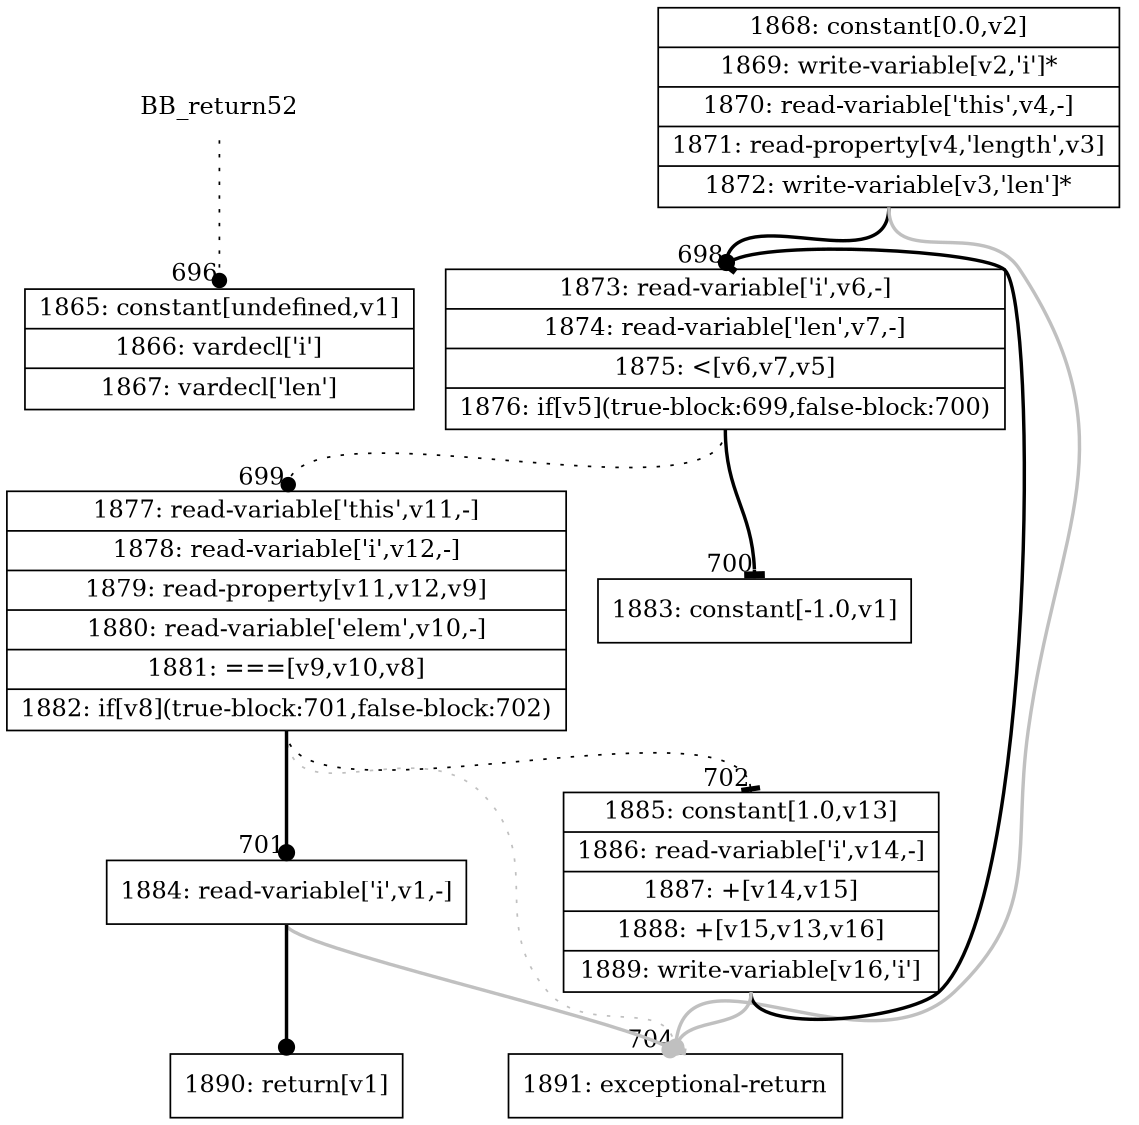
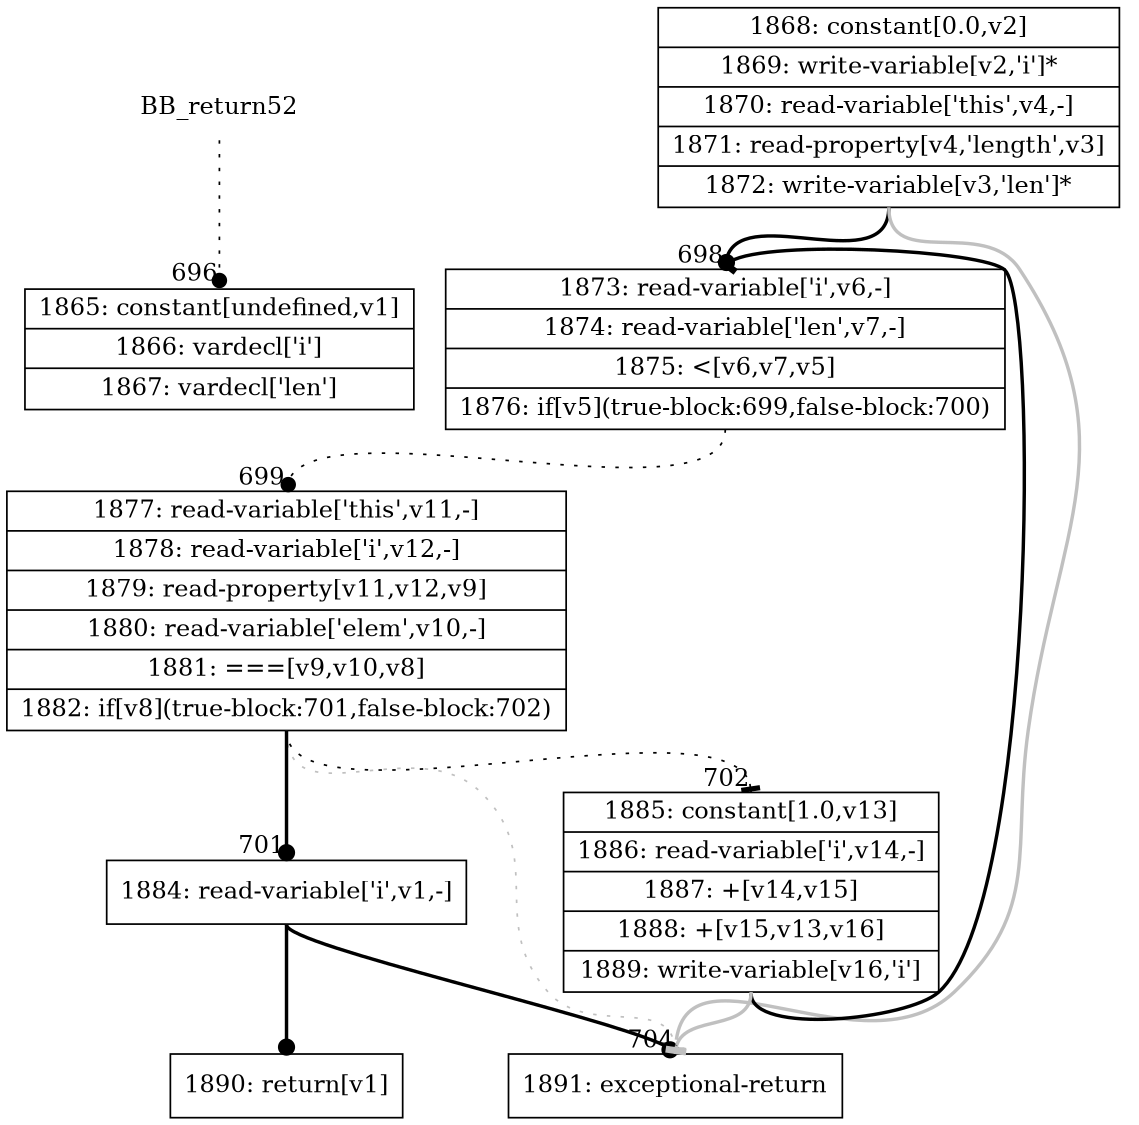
(755, 611) -> none
(1033, 706) -> (1033, 706)
(474, 988) -> (474, 988)
